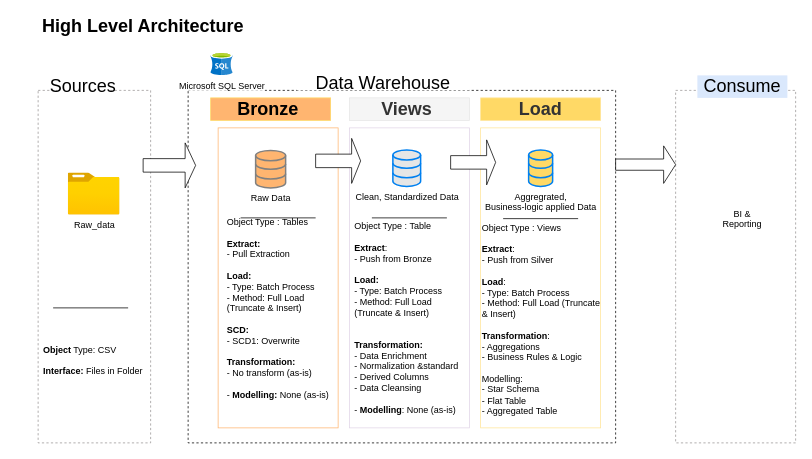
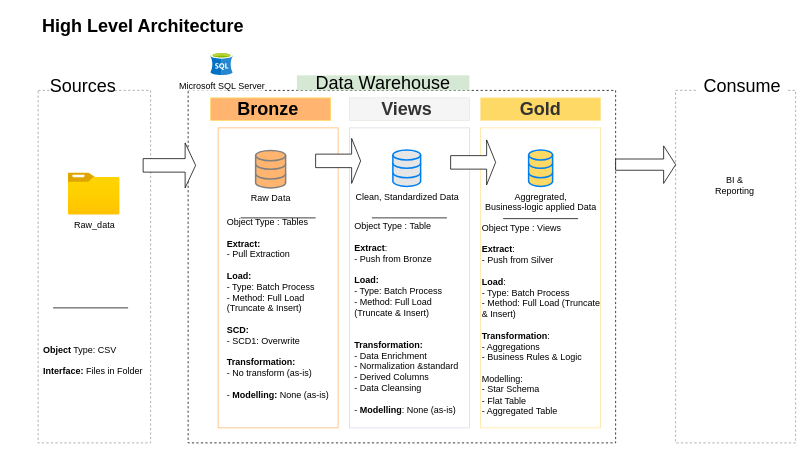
(383, 83) -> (383, 83)
(742, 87) -> (742, 87)
(540, 109) -> (540, 109)
(742, 230) -> (735, 196)
